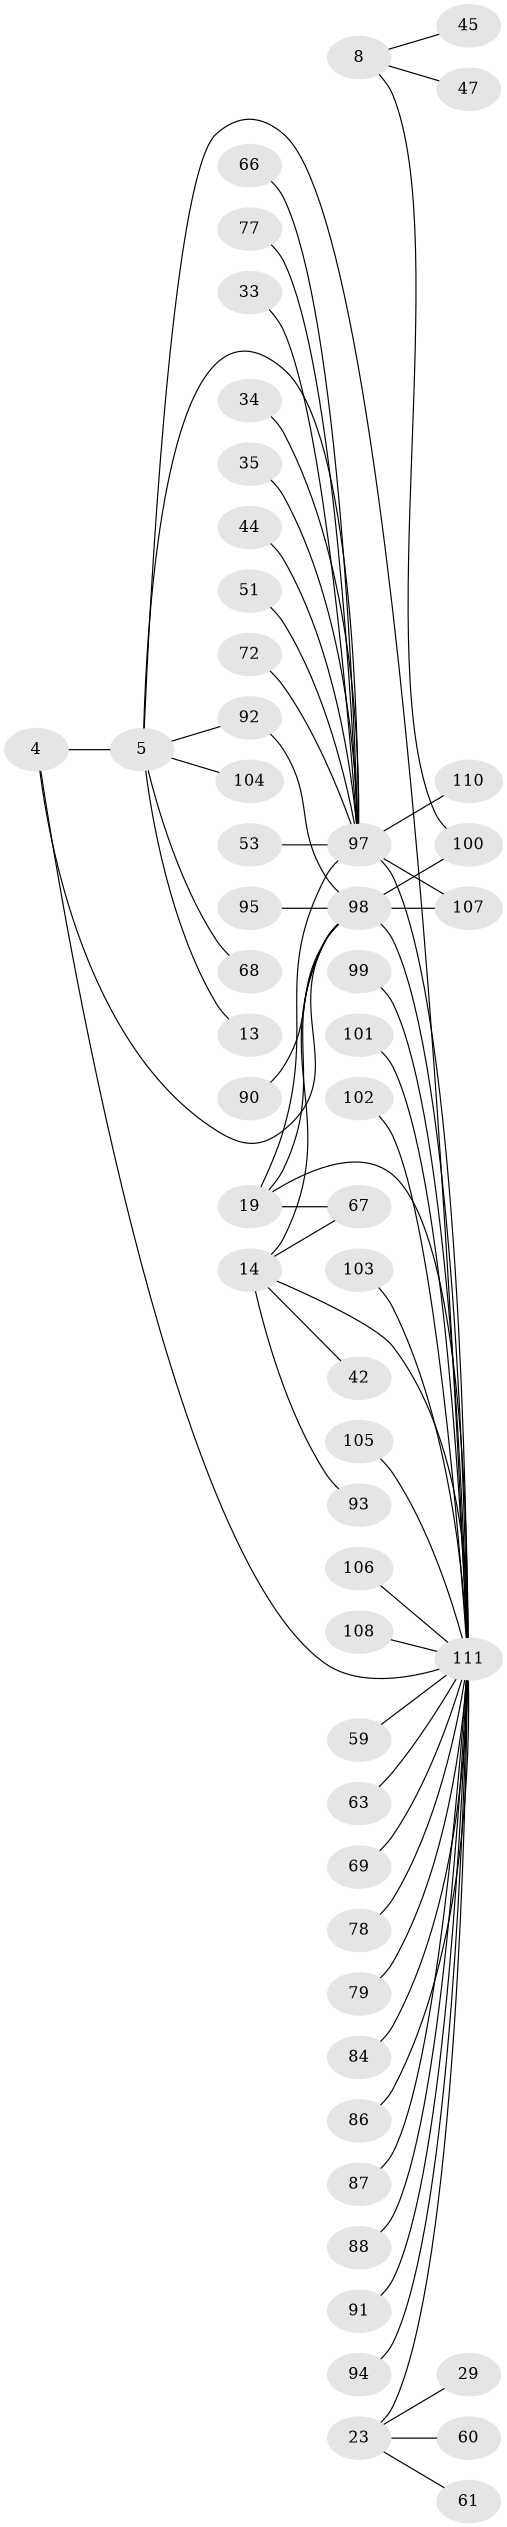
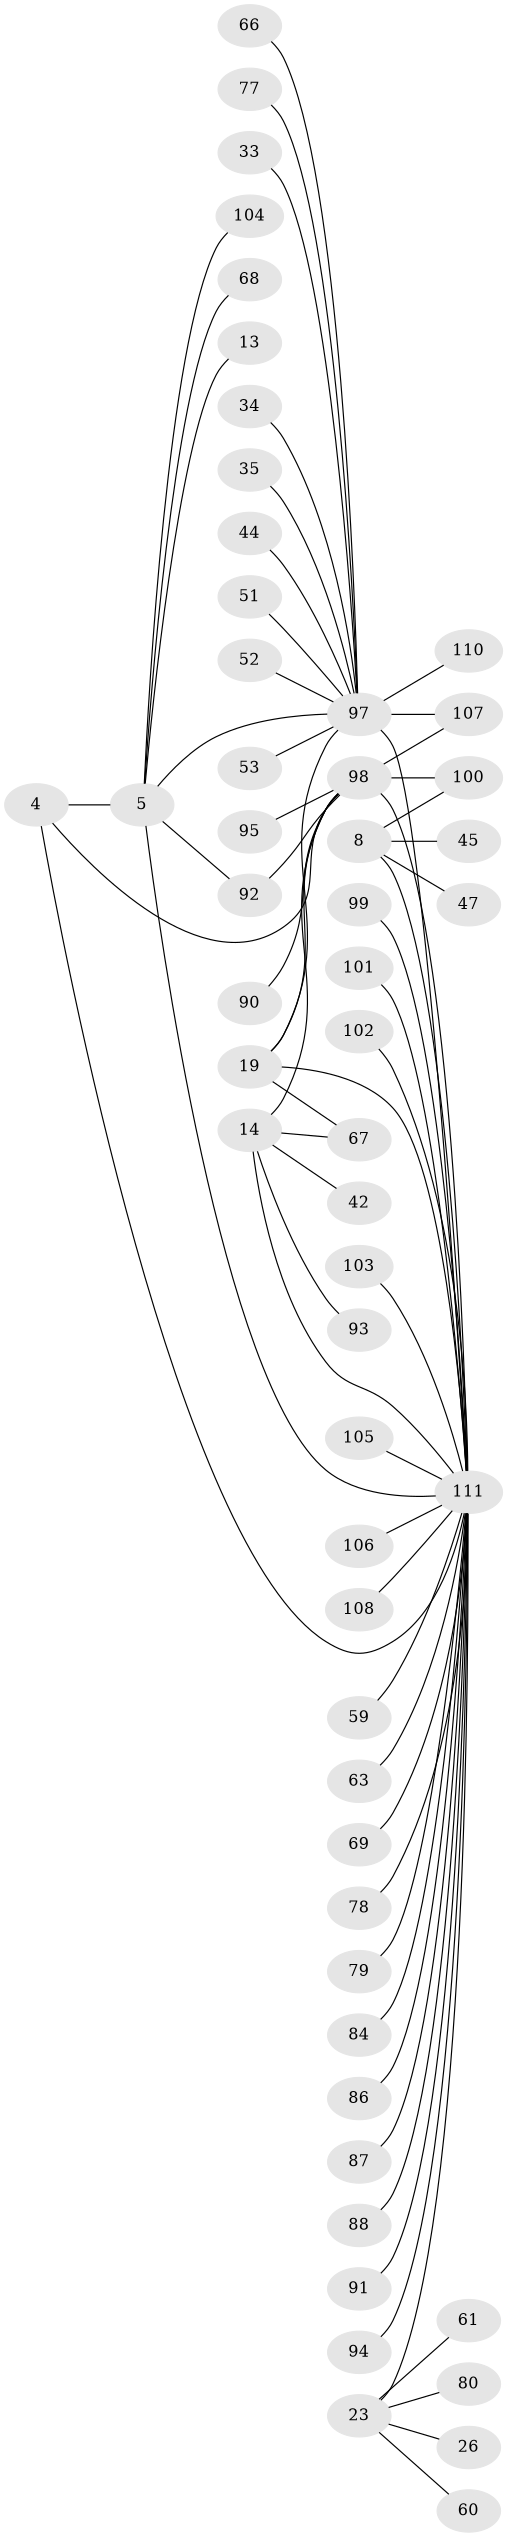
(250, 654) -> (250, 660)
none -> (447, 1159)
(469, 2375) -> (469, 2448)
none -> (469, 2384)
